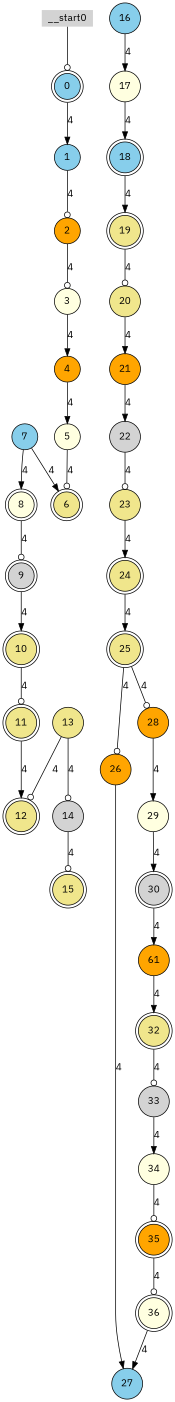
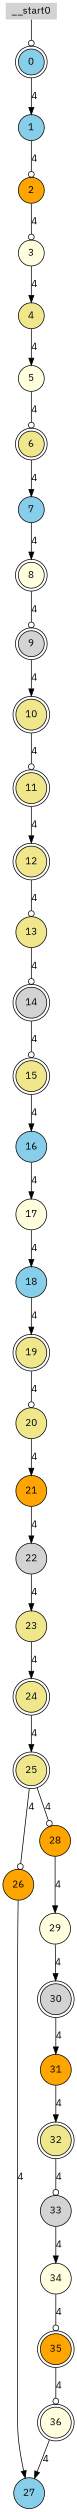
(125, 157) -> (31, 1282)
(67, 369) -> (31, 316)
(43, 467) -> (31, 475)
(125, 468) -> (31, 1589)
(47, 766) -> (31, 895)
(68, 816) -> (31, 1003)
(154, 960) -> (56, 2070)
none -> (31, 1109)
